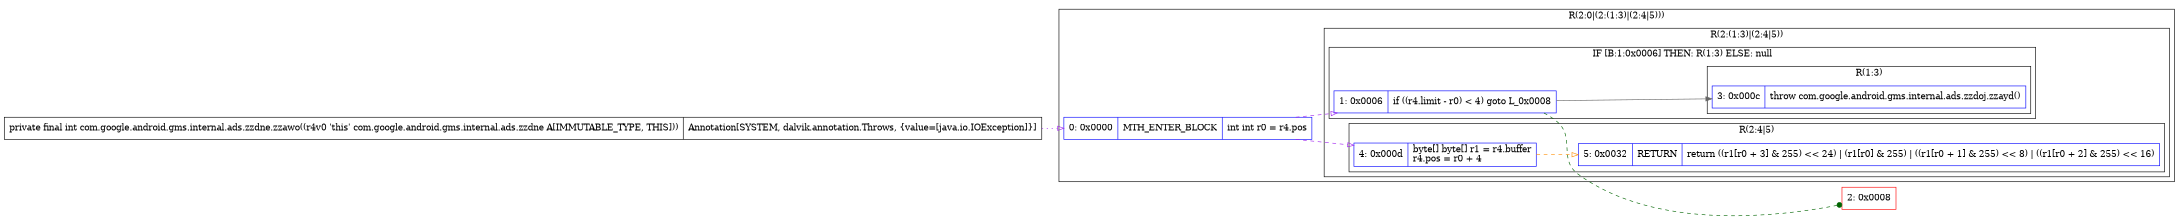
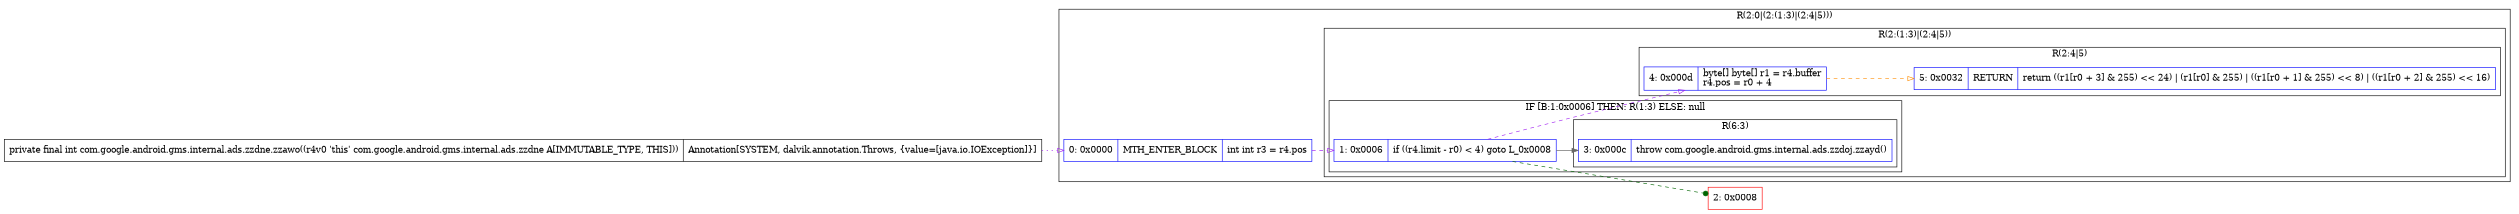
(1869, 73) -> (1735, 127)
(1267, 128) -> (1267, 150)
(1320, 142) -> (1583, 115)
